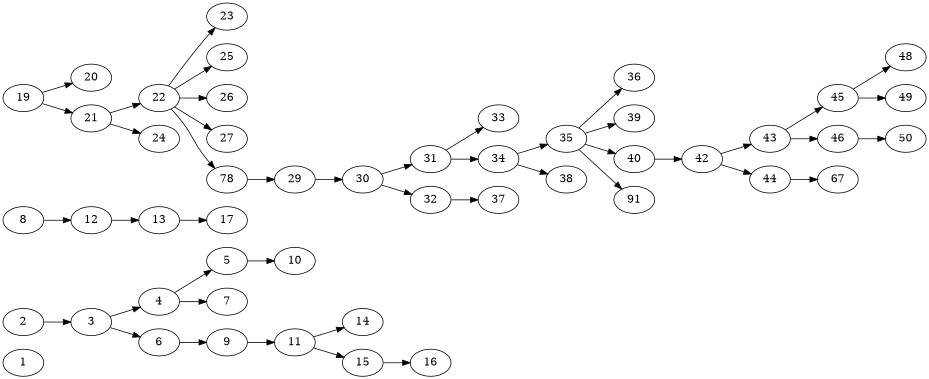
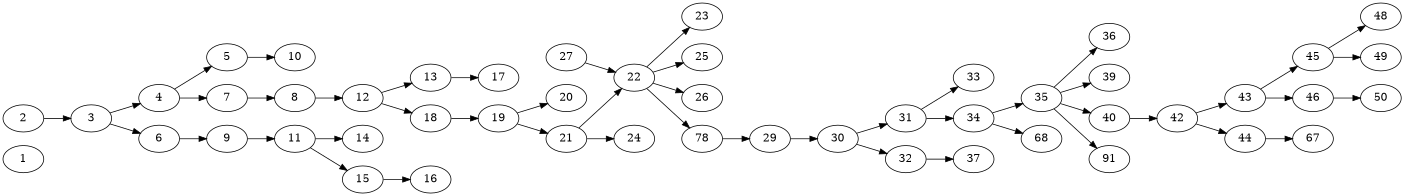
none -> (257, 98)
(190, 116) -> (597, 66)
none -> (431, 118)
(566, 179) -> (1042, 139)
